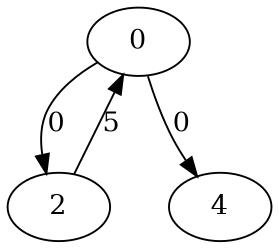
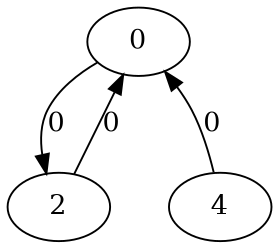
(164, 120) -> (200, 128)
(112, 124) -> (112, 124)
